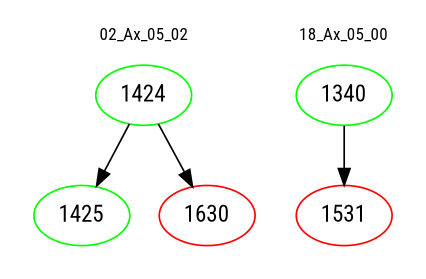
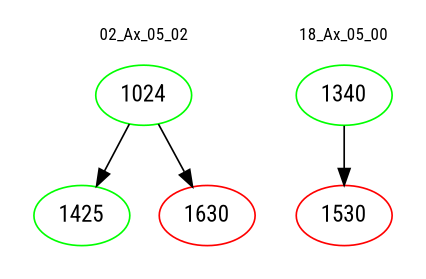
(144, 95) -> (144, 95)
(344, 216) -> (344, 216)
